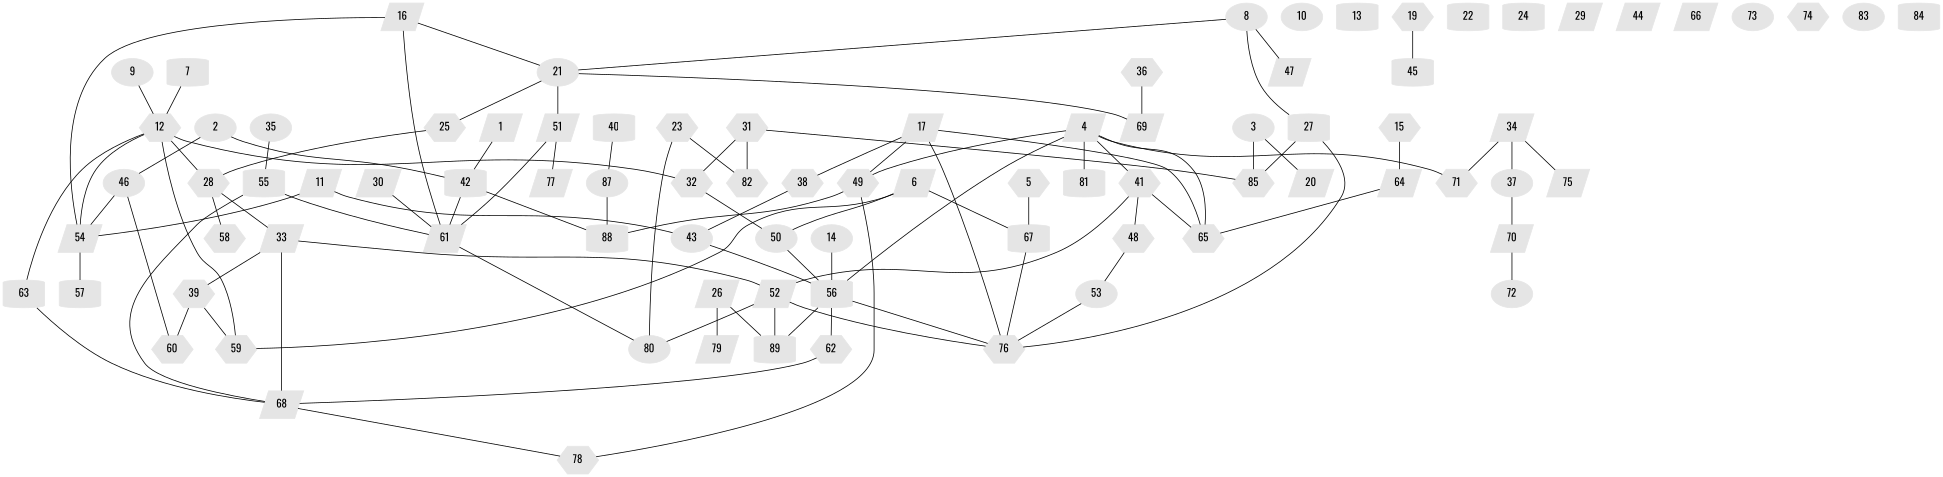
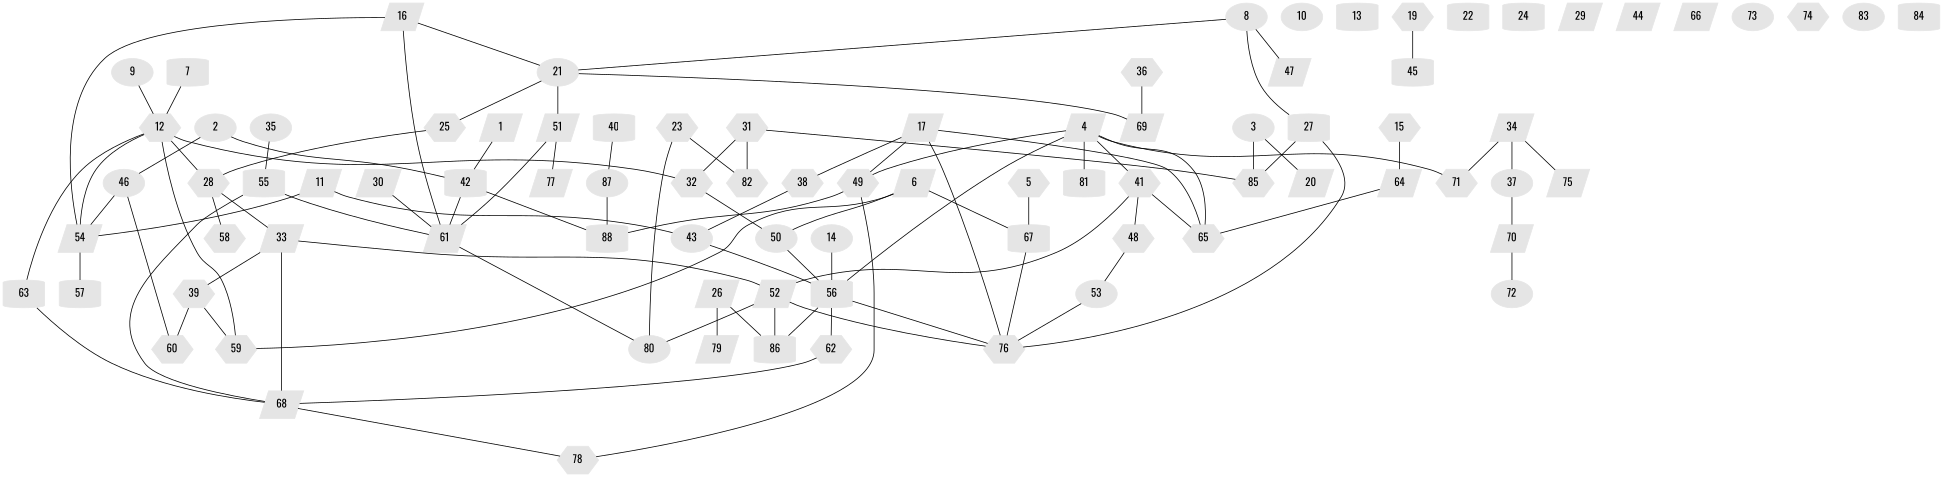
(775, 349) -> (775, 349)
